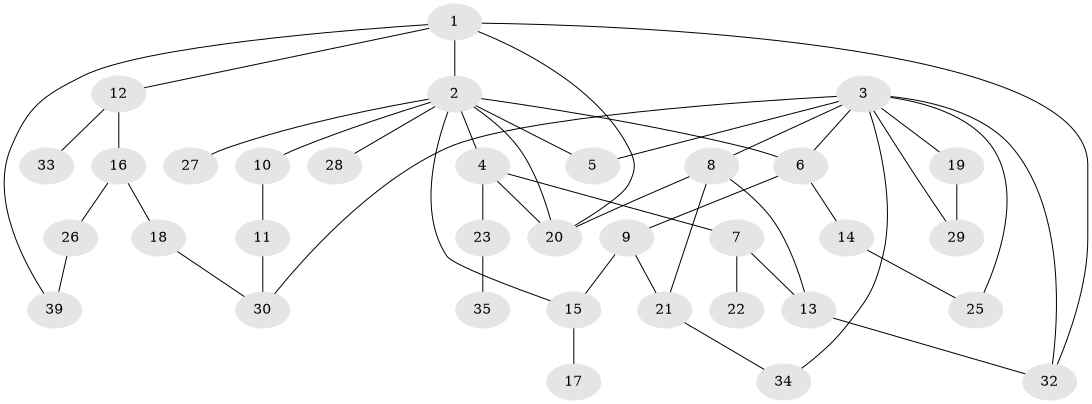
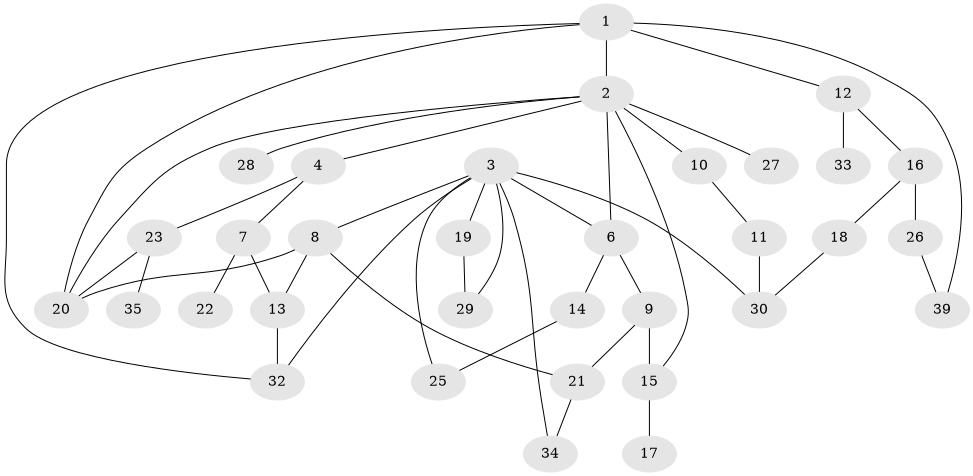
(593, 166) -> none
(519, 202) -> (108, 274)
